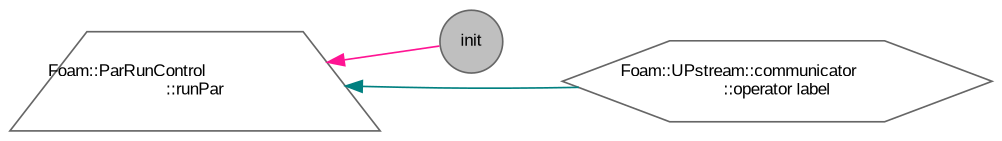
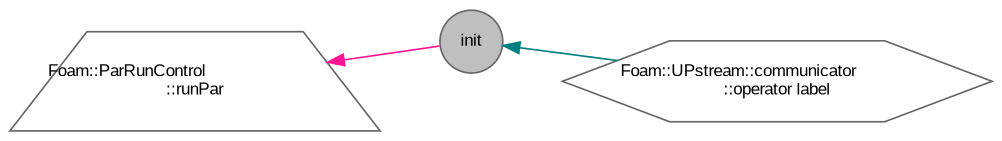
(471, 88) -> (569, 54)
